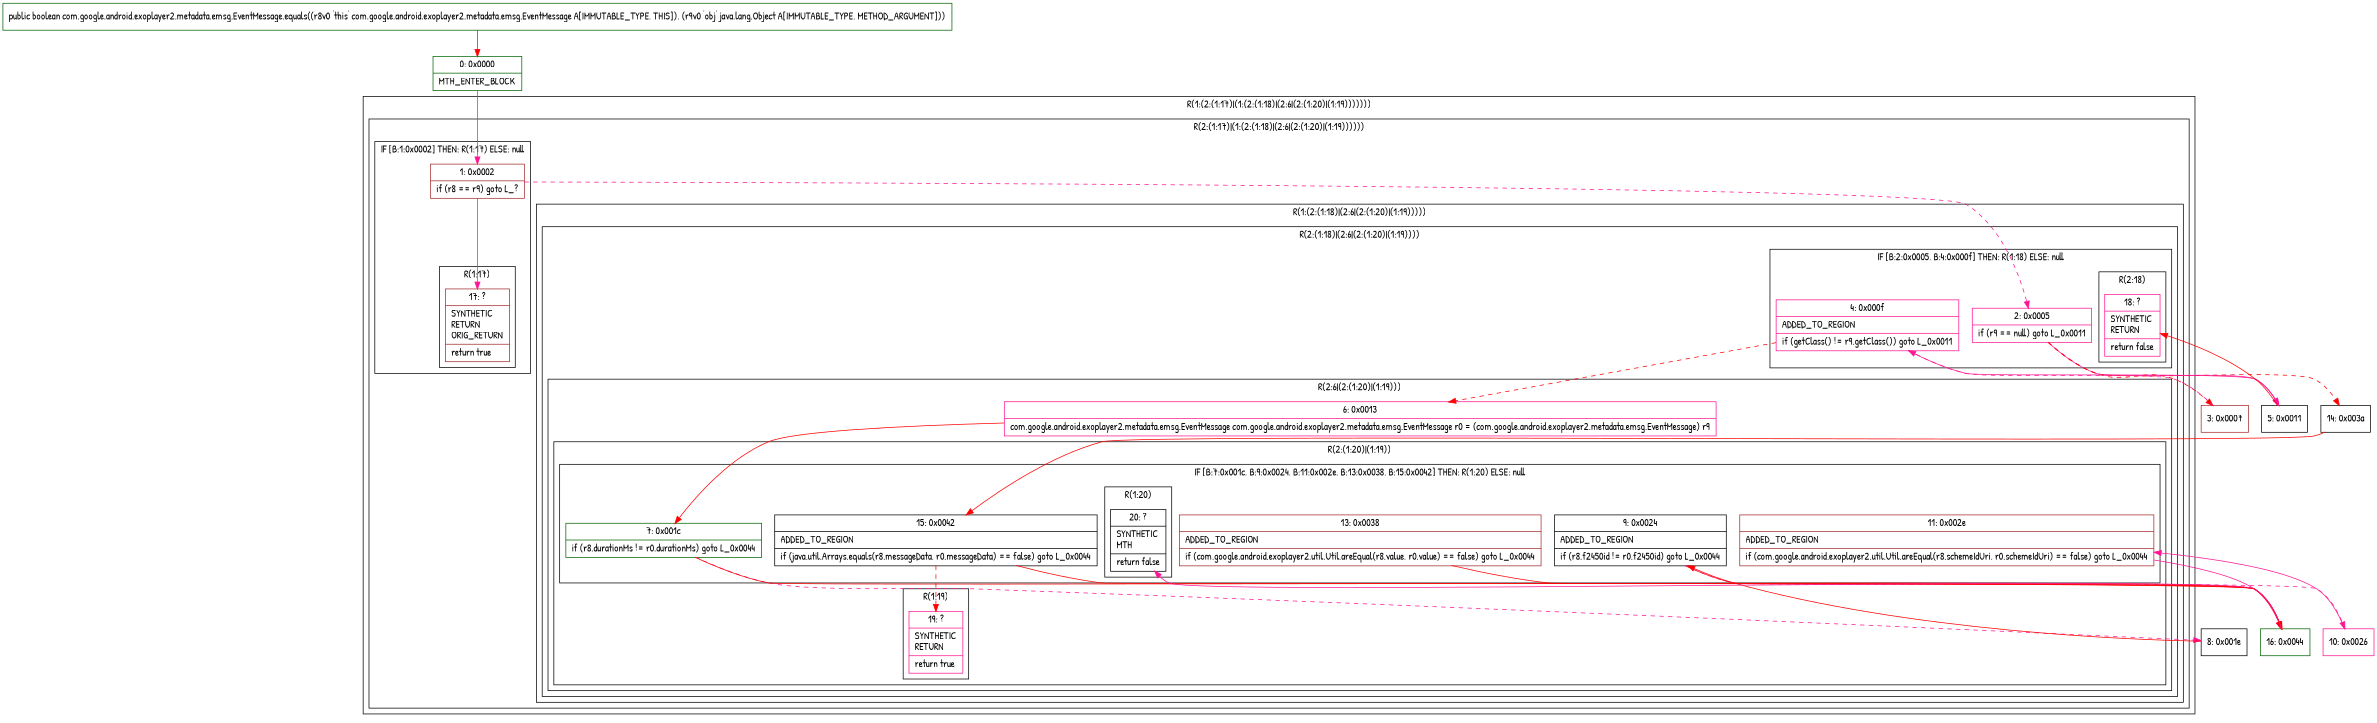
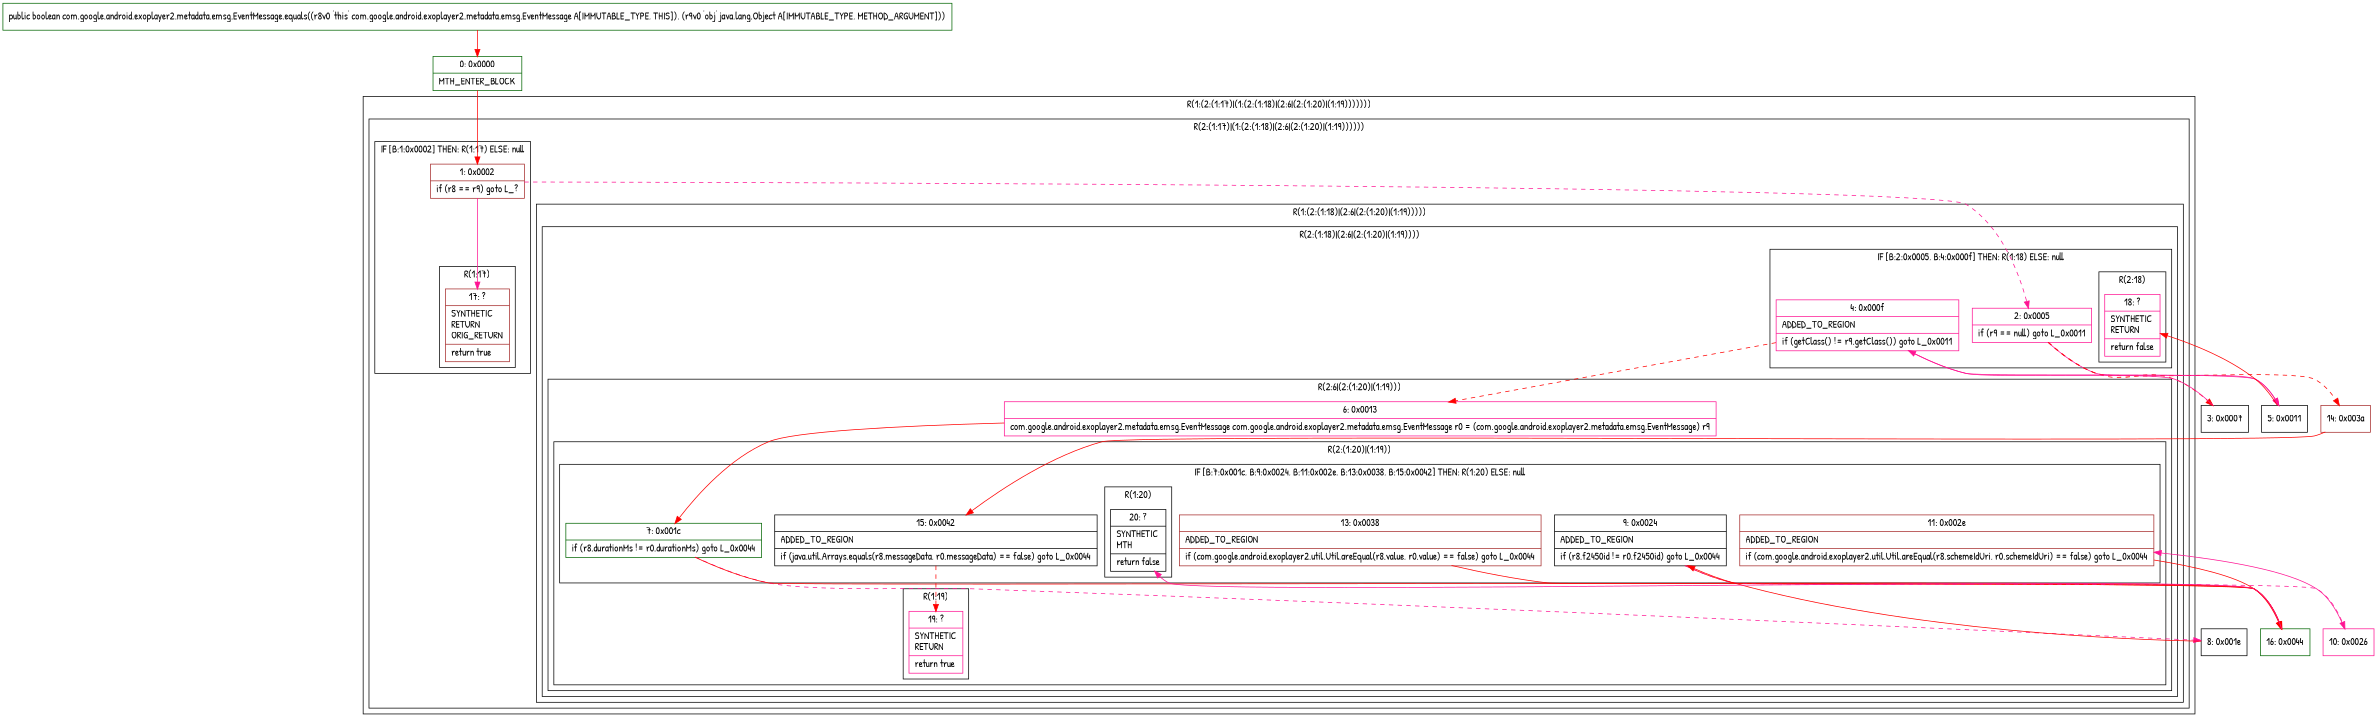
(477, 124) -> (477, 124)
(2067, 375) -> (2067, 375)
(2225, 419) -> (2225, 419)
(2346, 419) -> (2346, 419)
(2226, 576) -> (2226, 576)
(1655, 584) -> none
